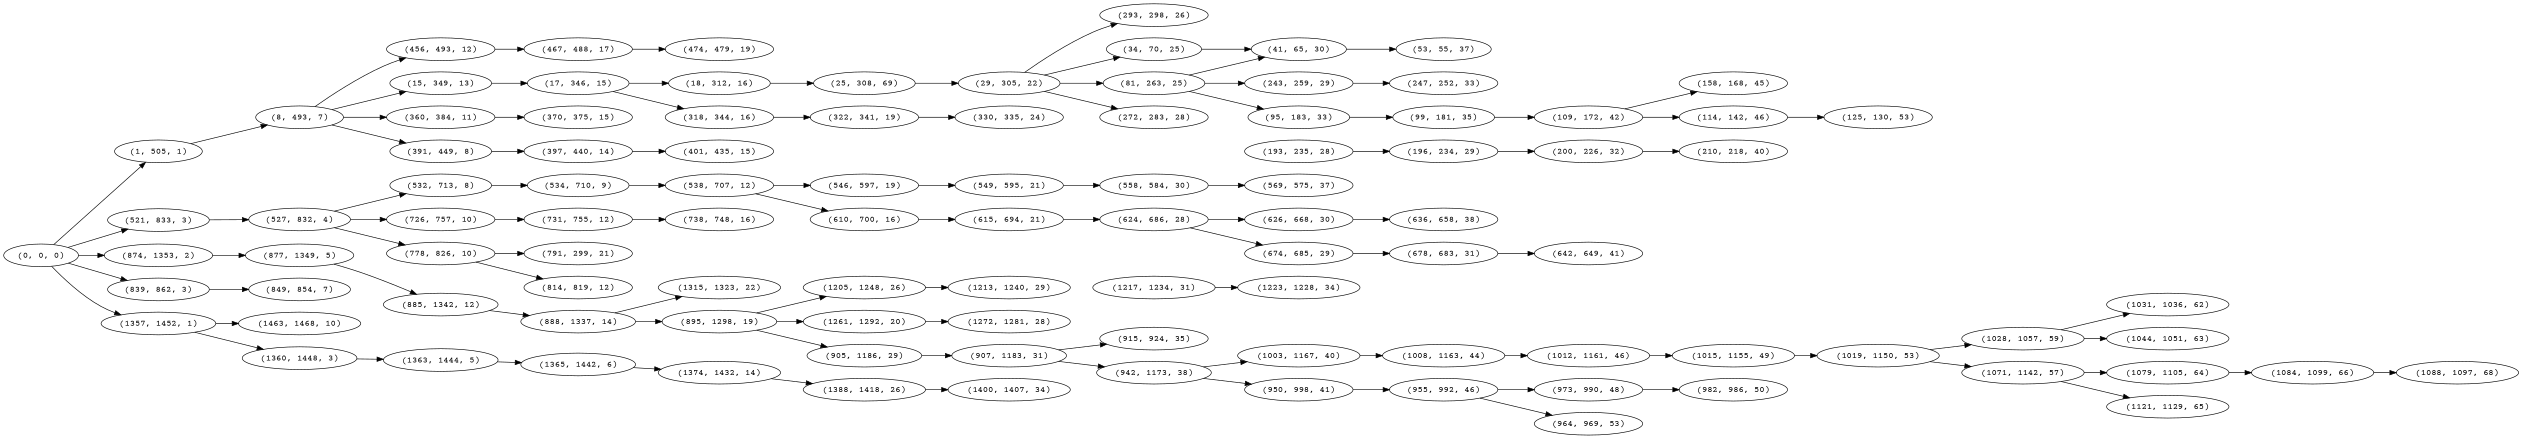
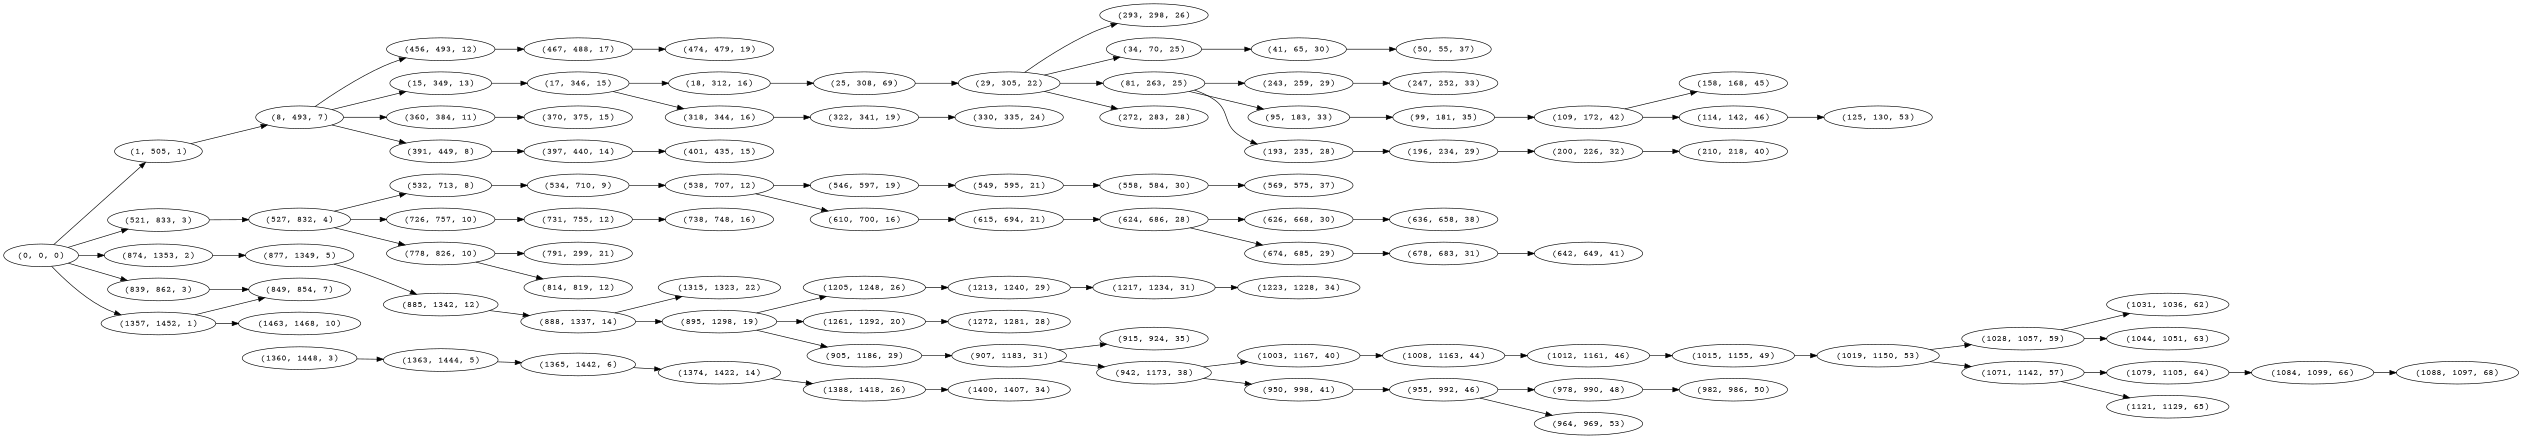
(1444, 49) -> (1444, 49)
(1224, 67) -> (1225, 114)
none -> (1078, 288)
(226, 340) -> (227, 307)
(719, 373) -> (719, 373)
(1588, 390) -> (1588, 390)
